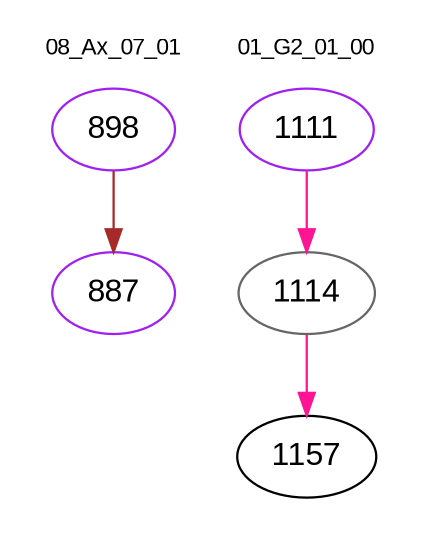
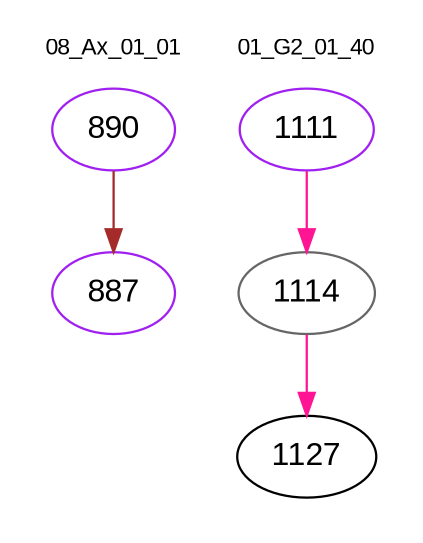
(114, 49) -> (114, 49)
(307, 49) -> (307, 49)
(114, 130) -> (114, 130)
(307, 457) -> (307, 457)
